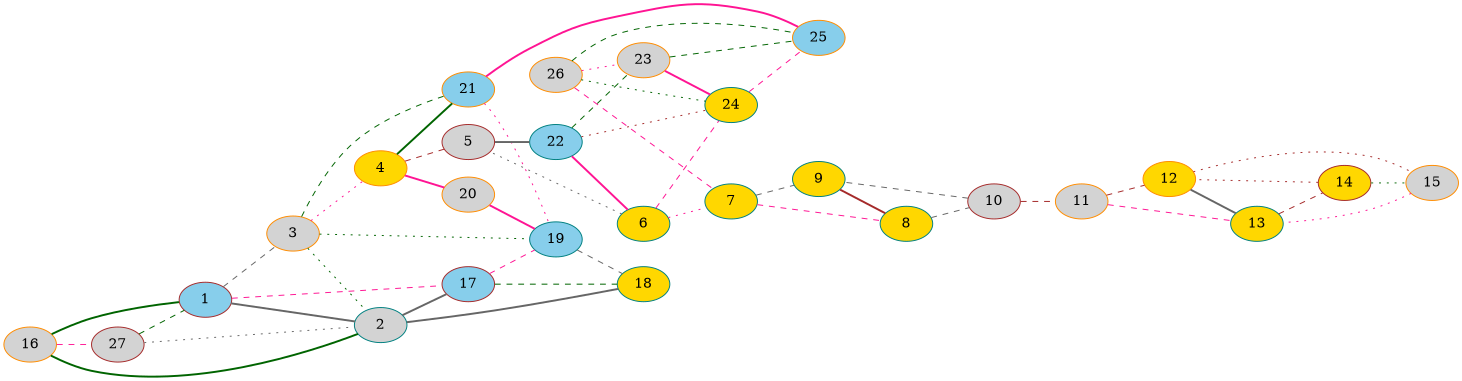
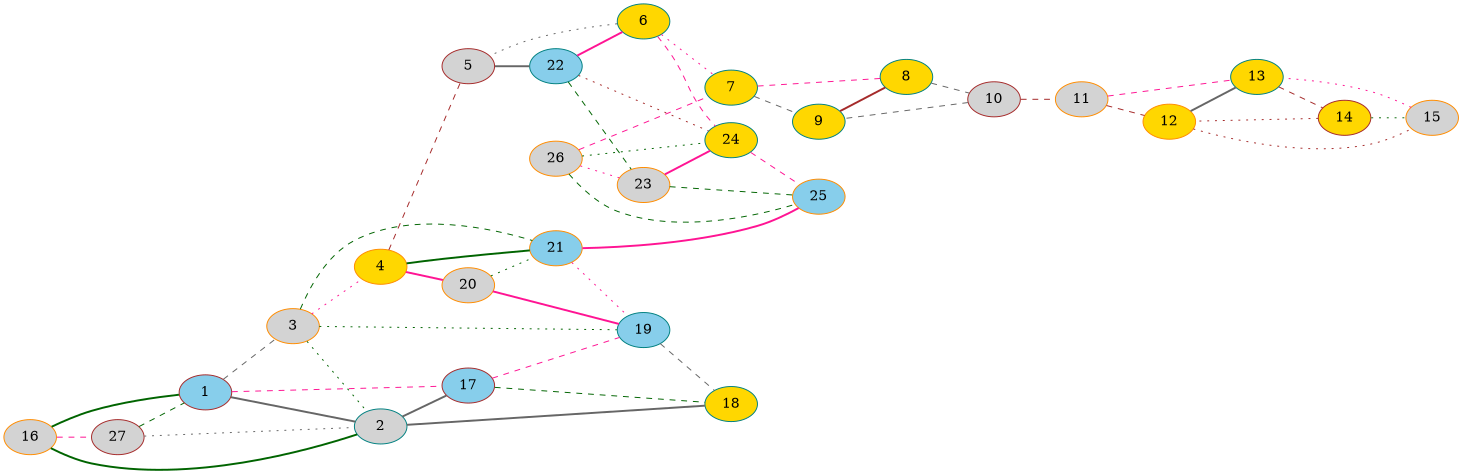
none -> (512, 267)
